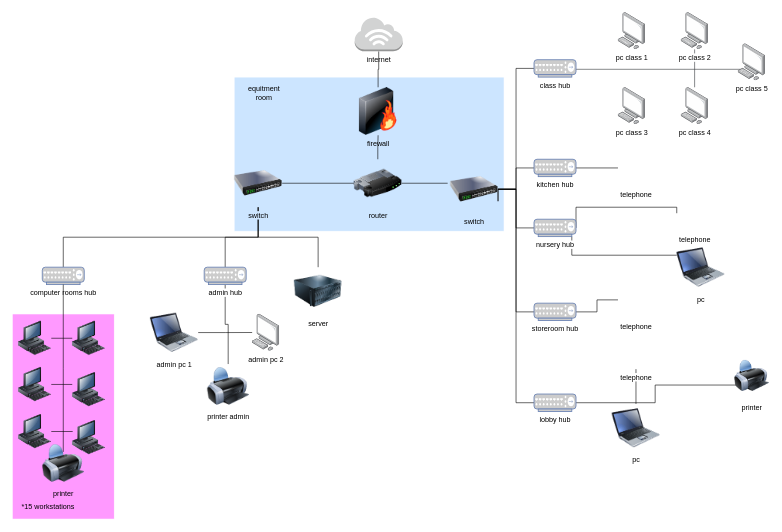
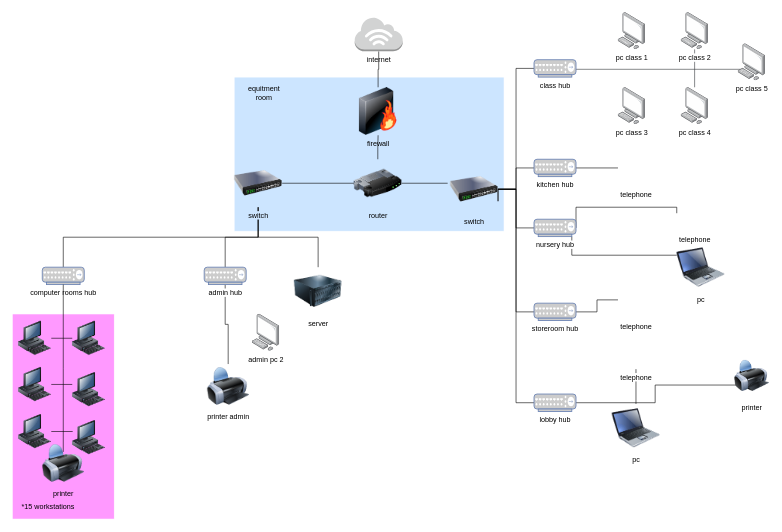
(174, 333) -> none
(225, 333) -> none
